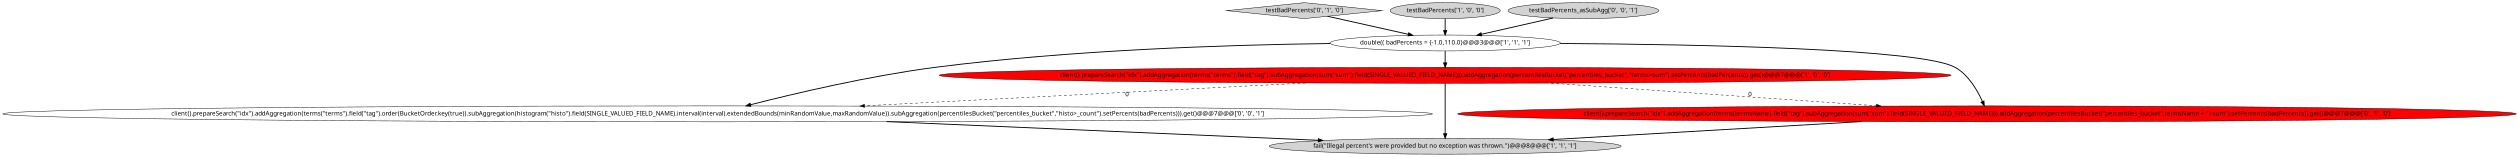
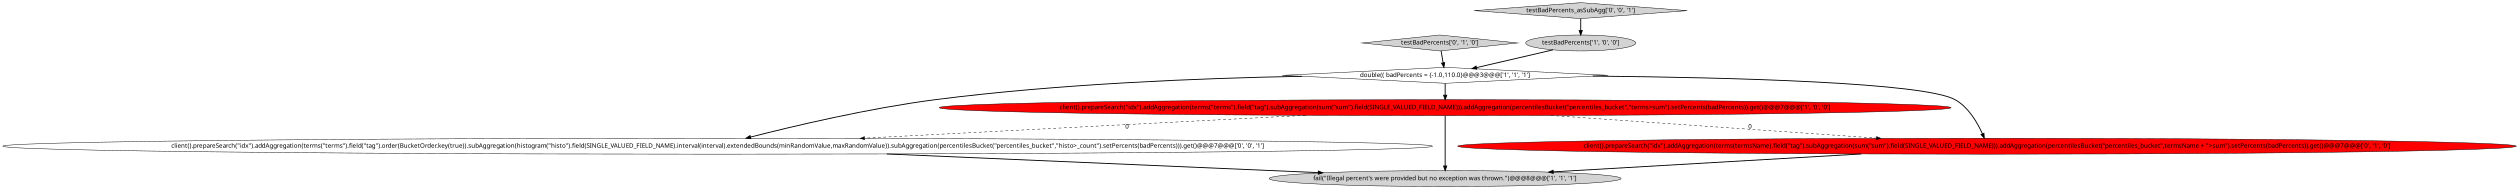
(1583, 11) -> (1581, 11)
(1517, 26) -> (1581, 25)
(1445, 43) -> (1445, 75)
